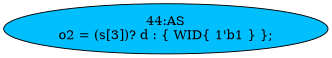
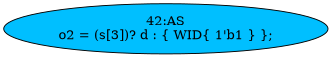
(166, 29) -> (166, 29)
